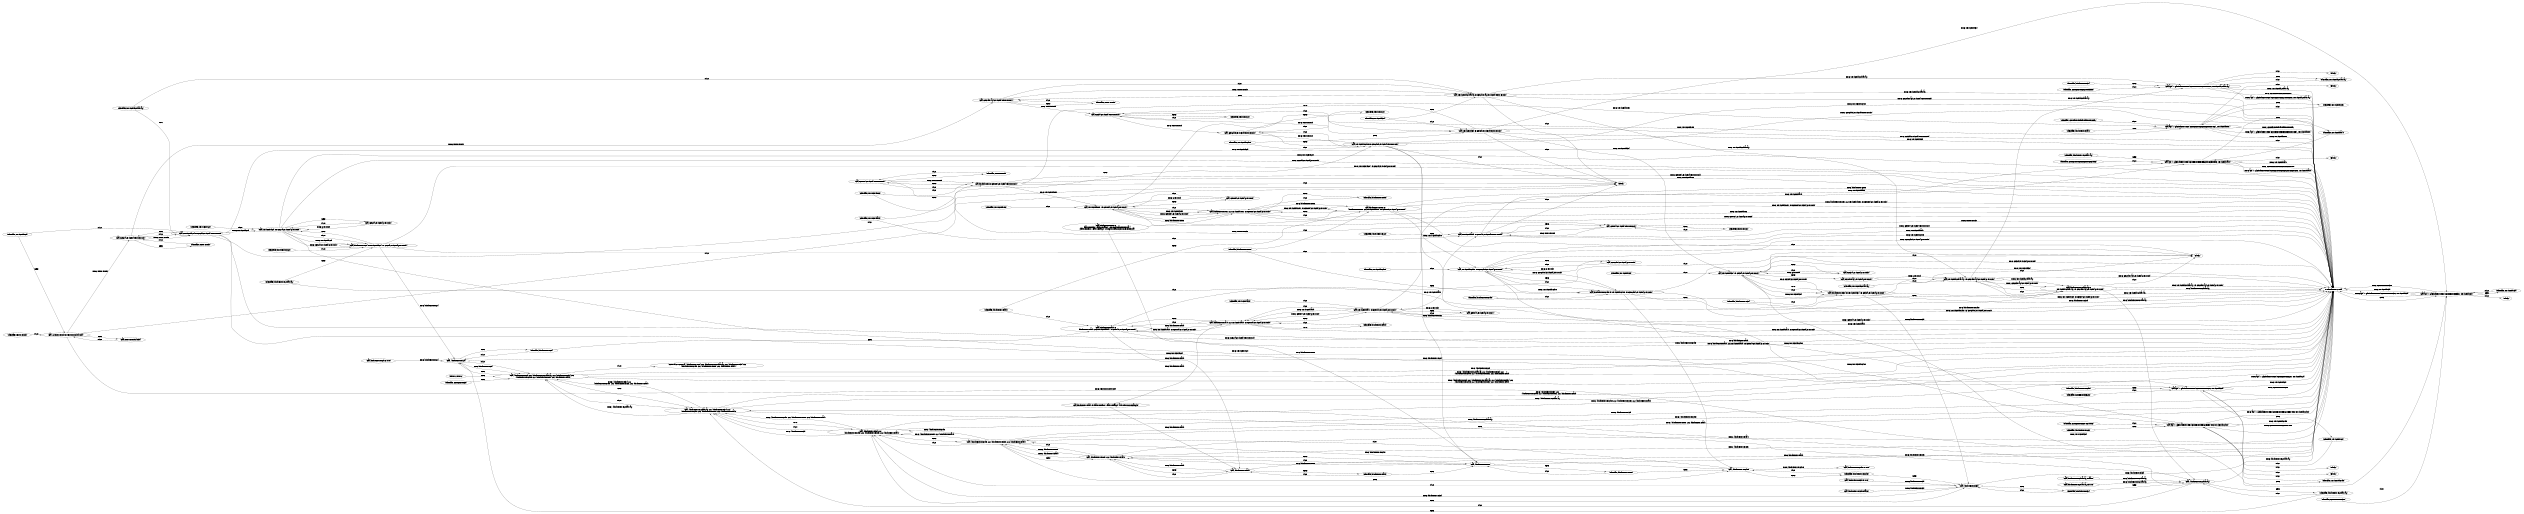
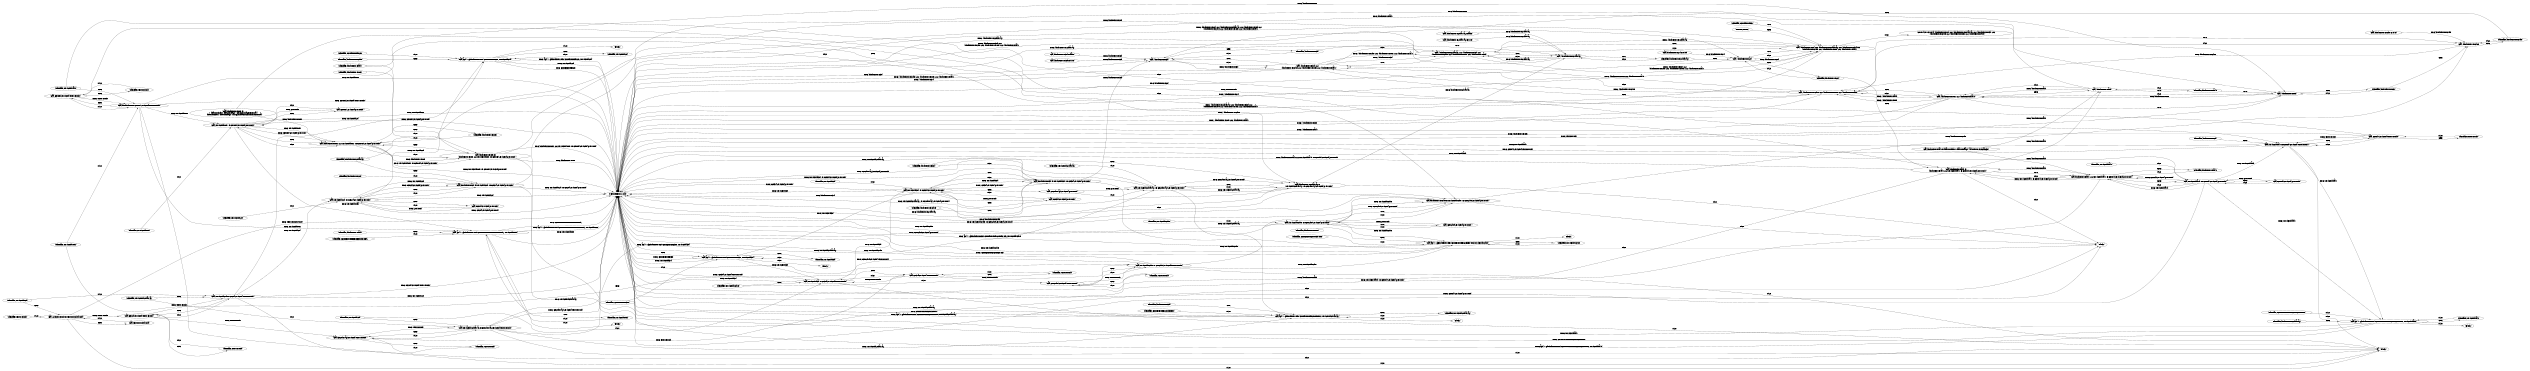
(2046, 18) -> (778, 268)
(1795, 469) -> (2433, 34)
(2217, 470) -> (835, 76)
